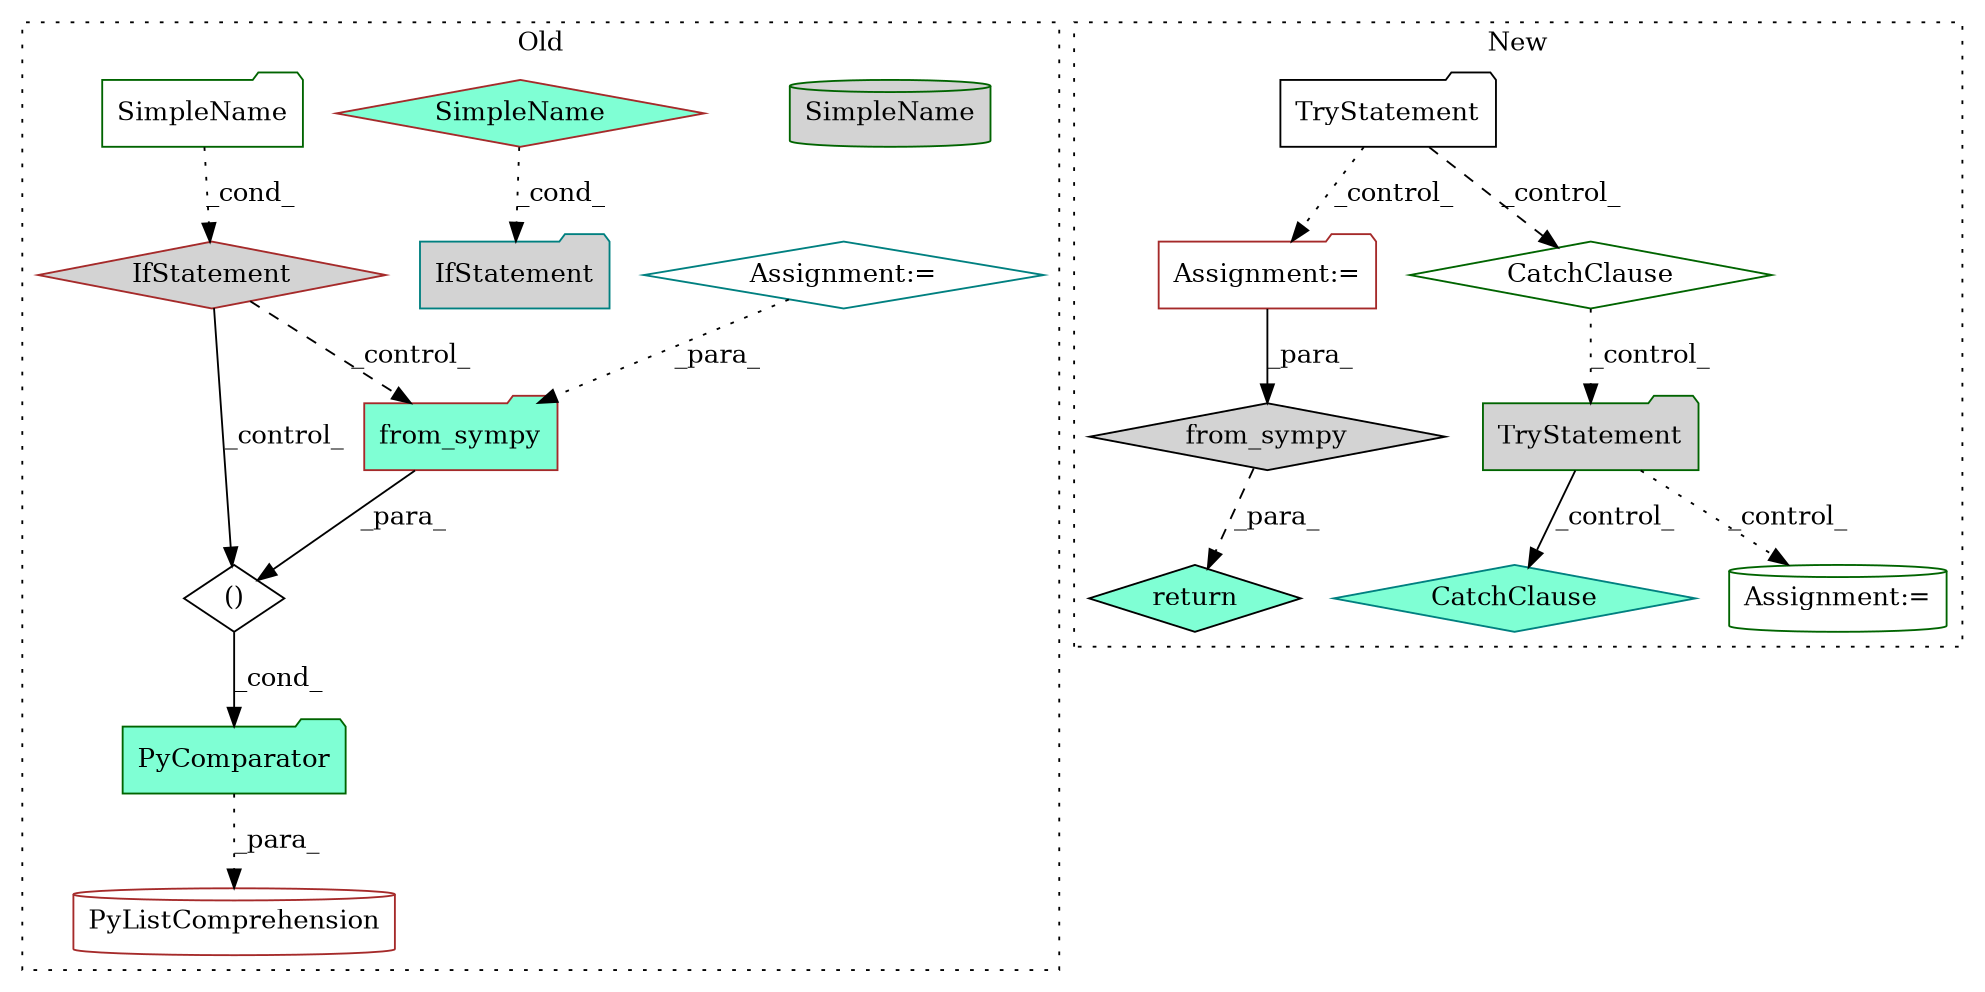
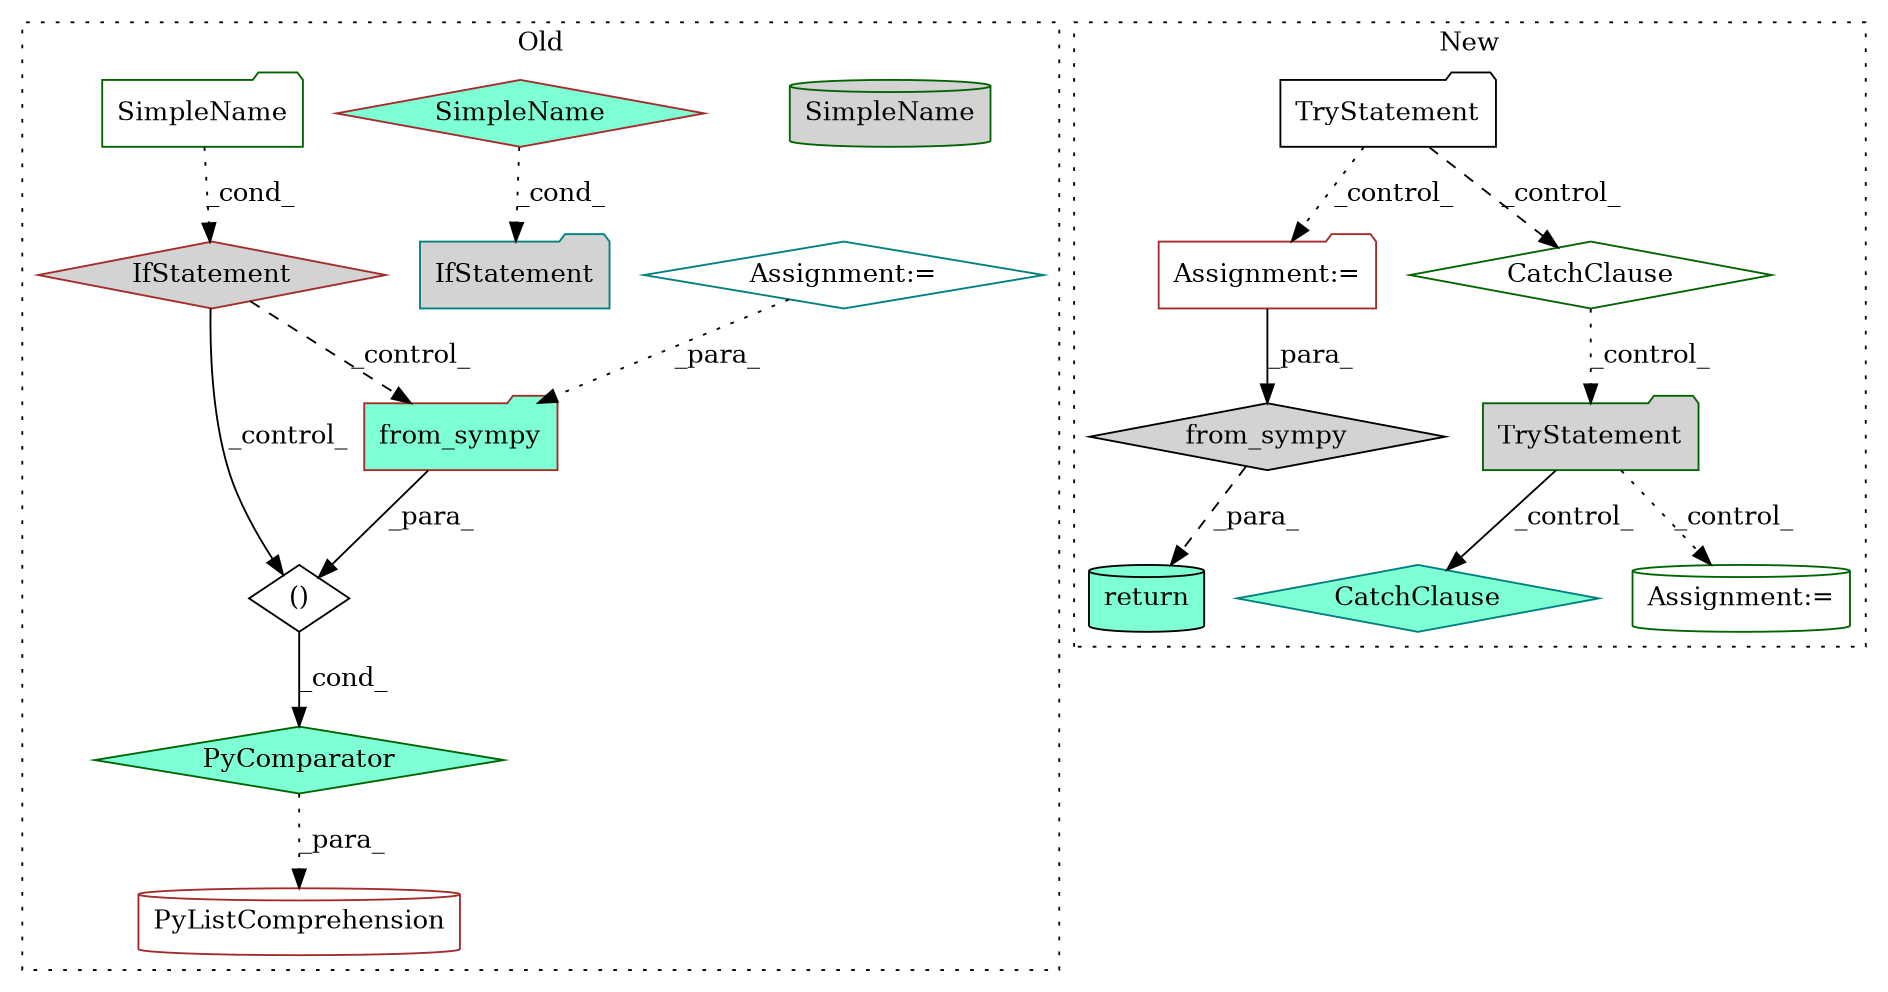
(1195, 598) -> (1147, 598)
(234, 760) -> (299, 760)
